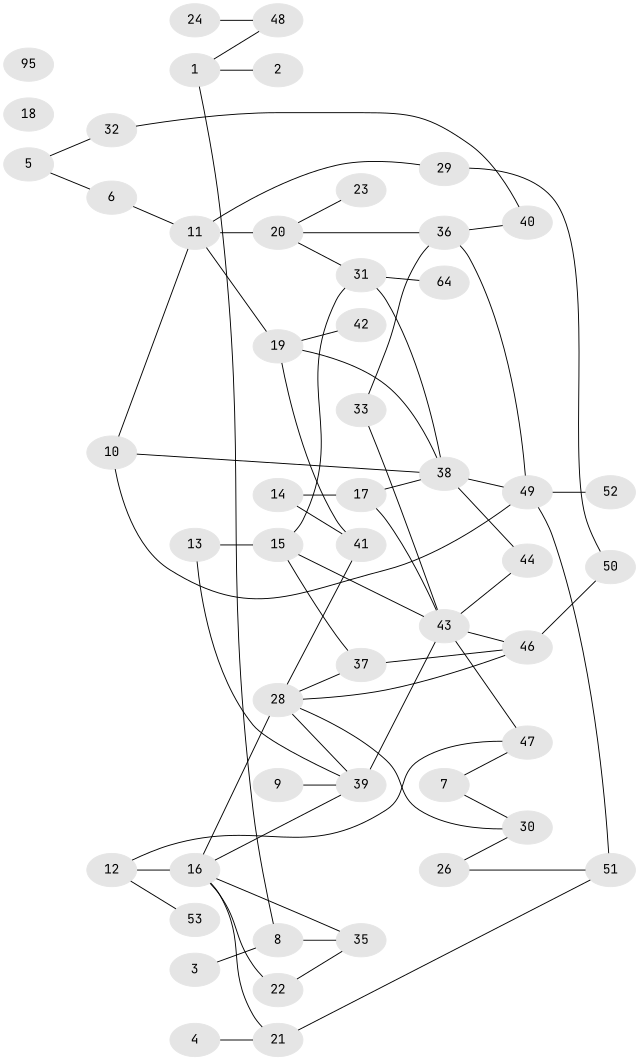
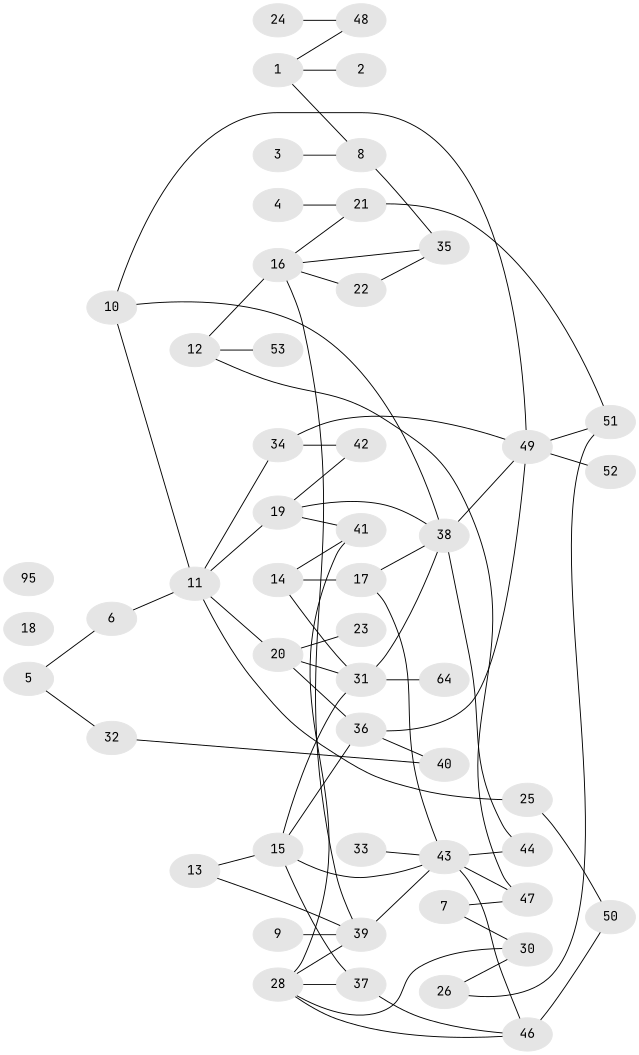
(444, 169) -> (527, 800)
(393, 330) -> (315, 797)
none -> (278, 445)
none -> (309, 621)
(236, 785) -> none
